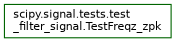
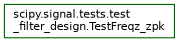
(88, 21) -> (89, 21)
